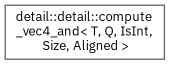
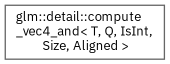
(85, 32) -> (85, 32)
